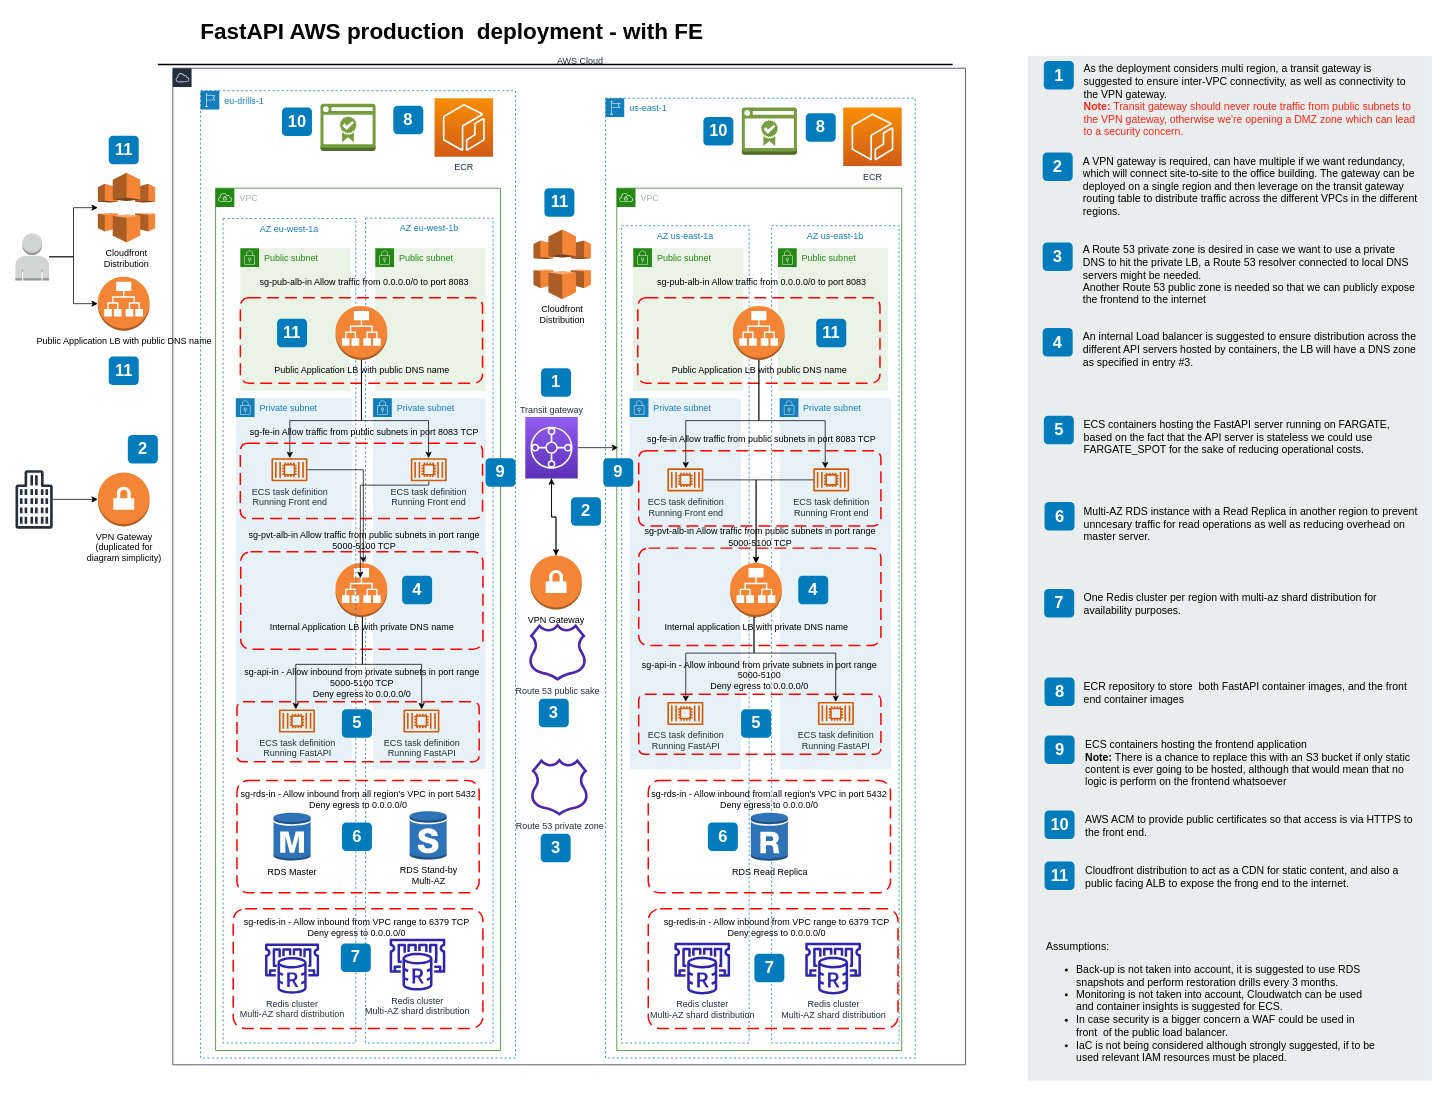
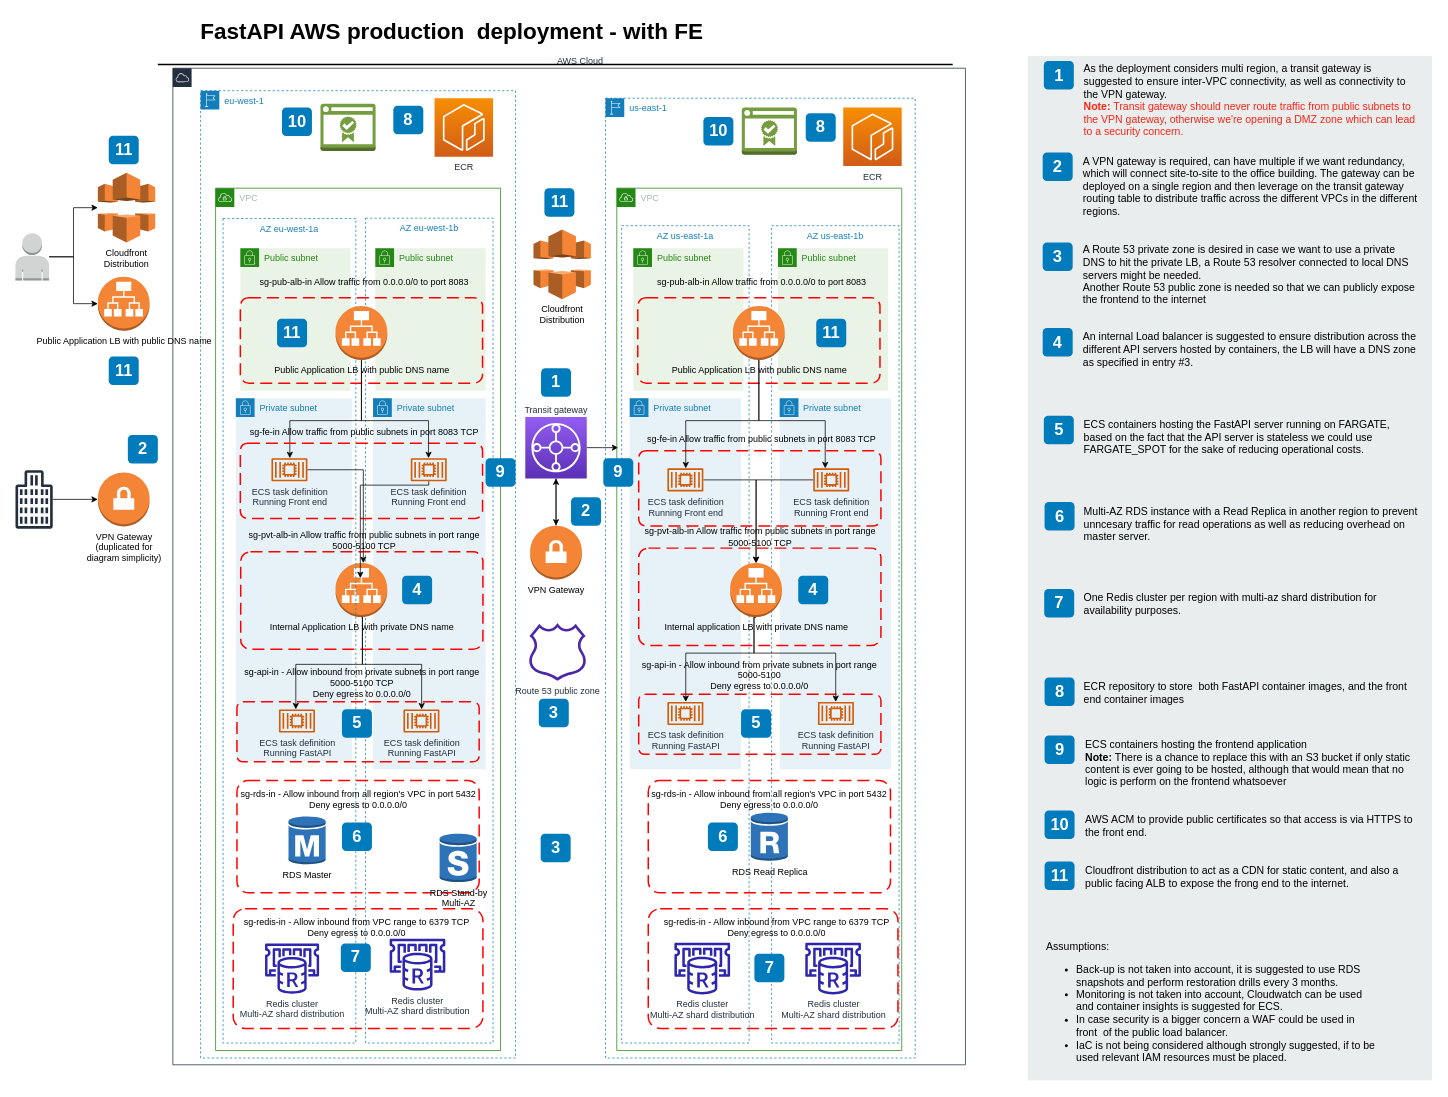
(249, 101) -> (247, 101)
(552, 447) -> (556, 447)
(556, 582) -> (556, 552)
(558, 691) -> (558, 691)
(560, 787) -> none
(428, 835) -> (458, 858)
(292, 836) -> (307, 840)
